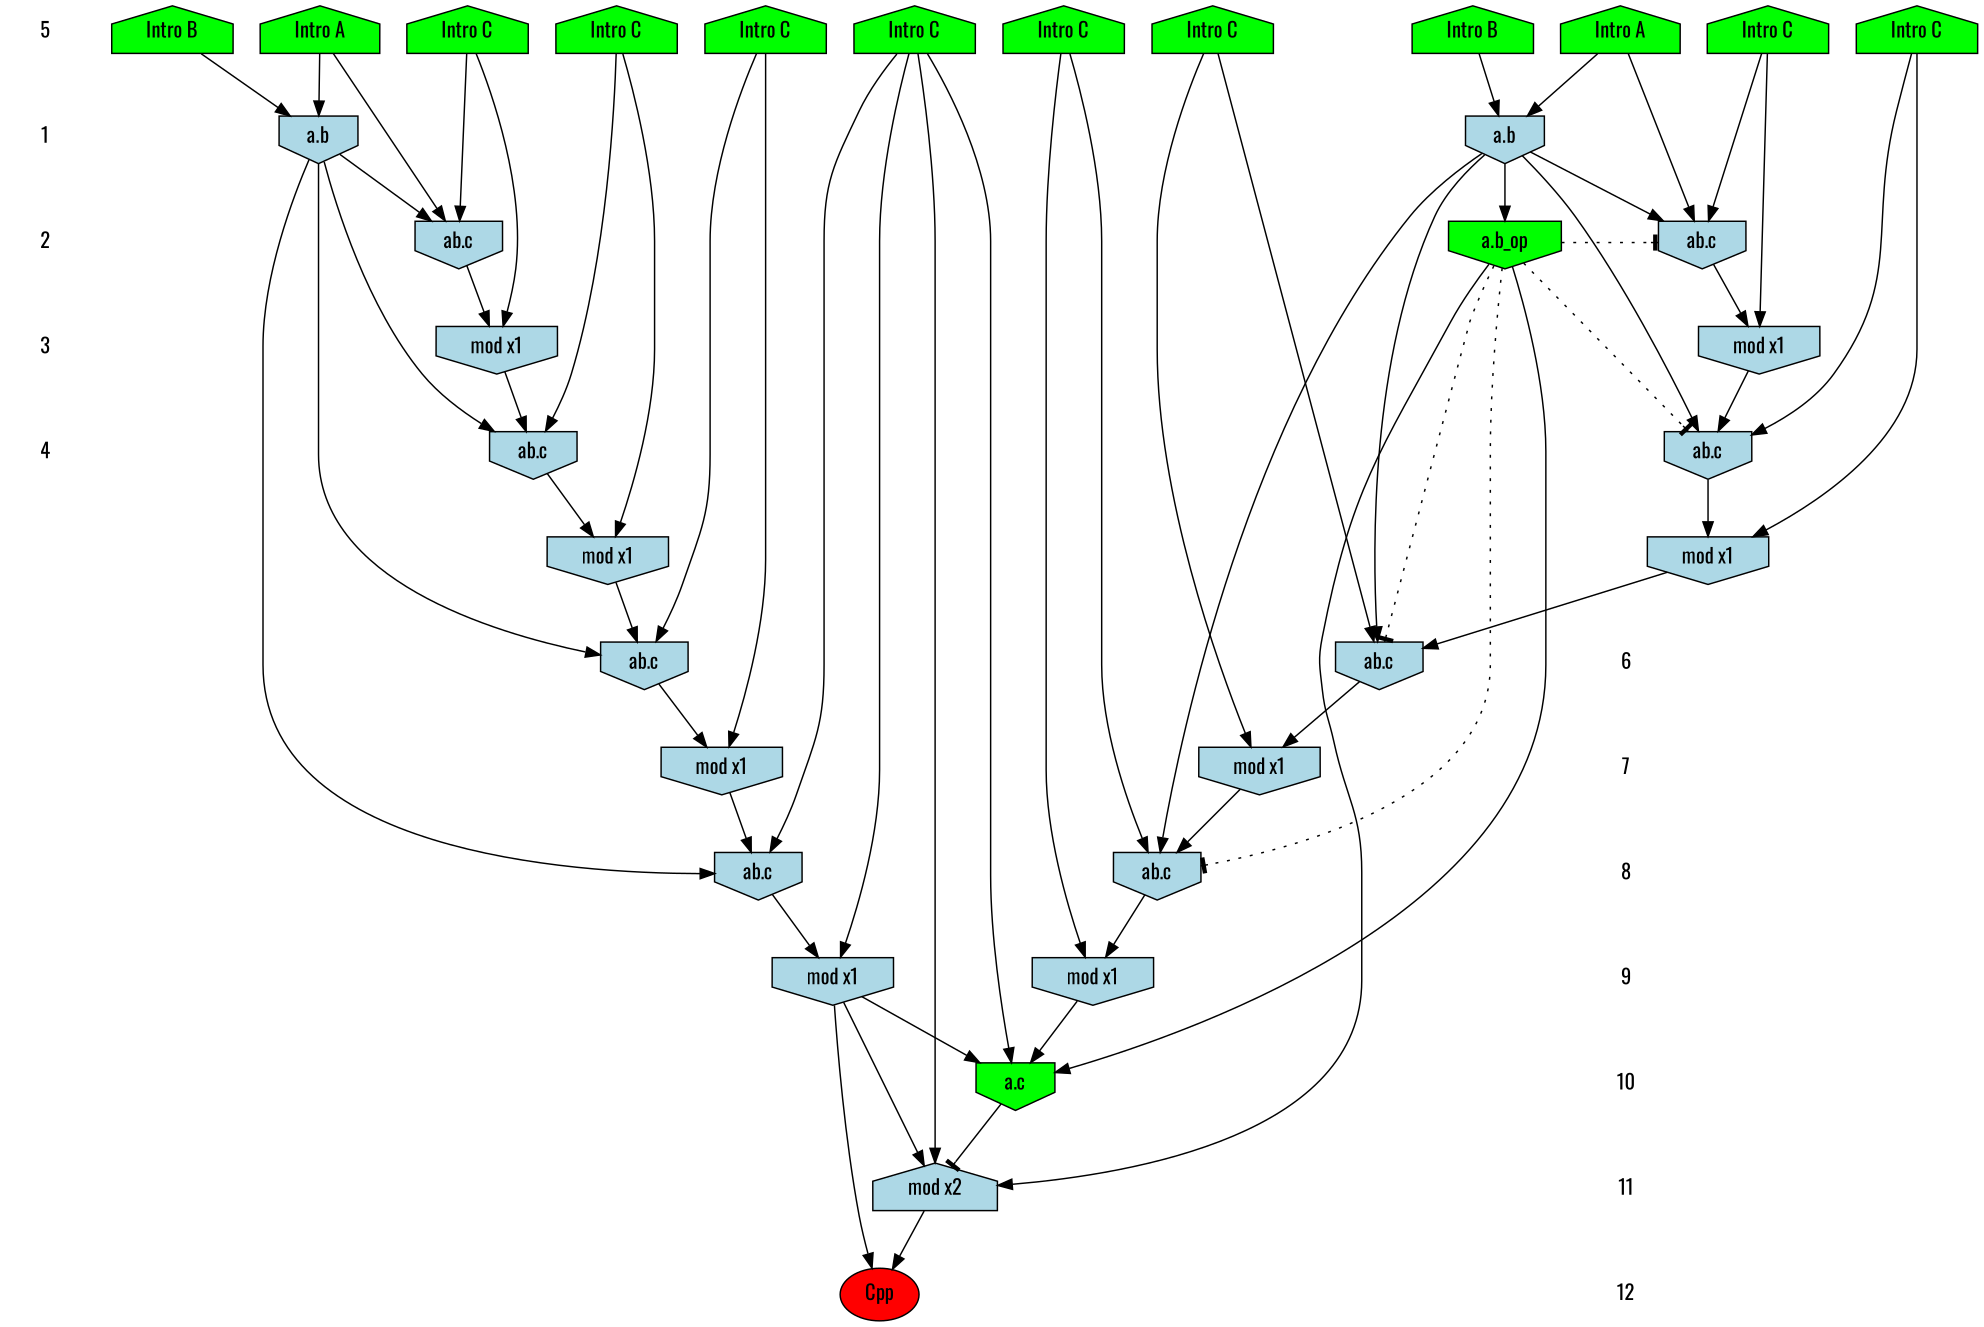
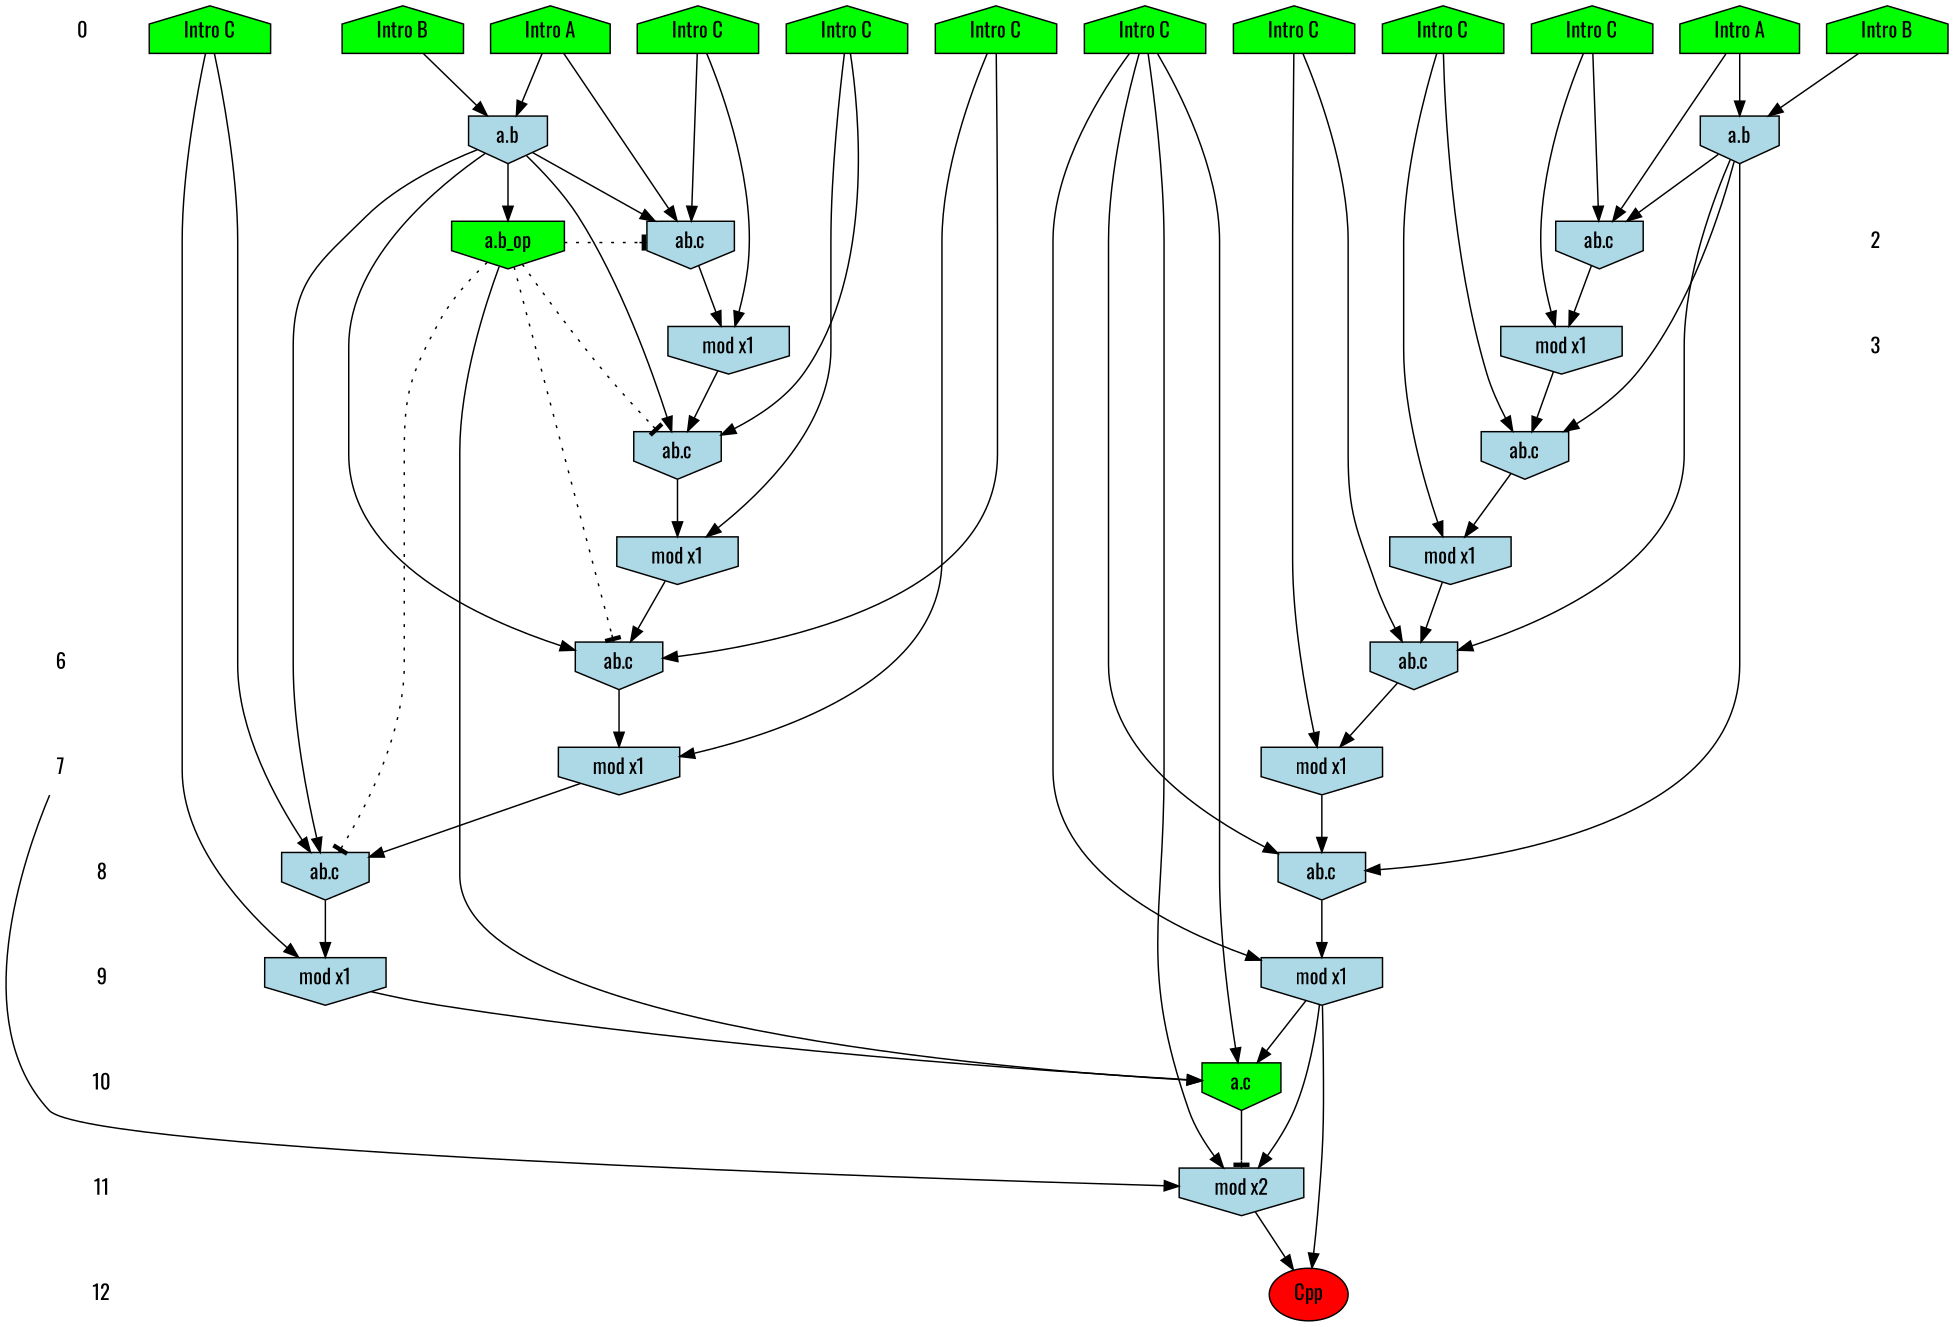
(45, 32) -> (83, 32)
(45, 137) -> none
(45, 453) -> none
(1348, 792) -> (439, 1155)
(935, 1189) -> (1241, 1189)
